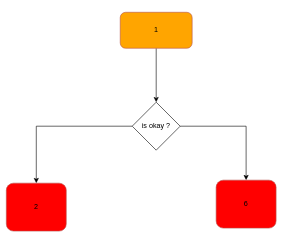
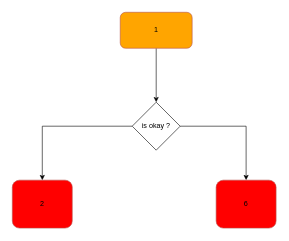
(36, 207) -> (42, 204)
